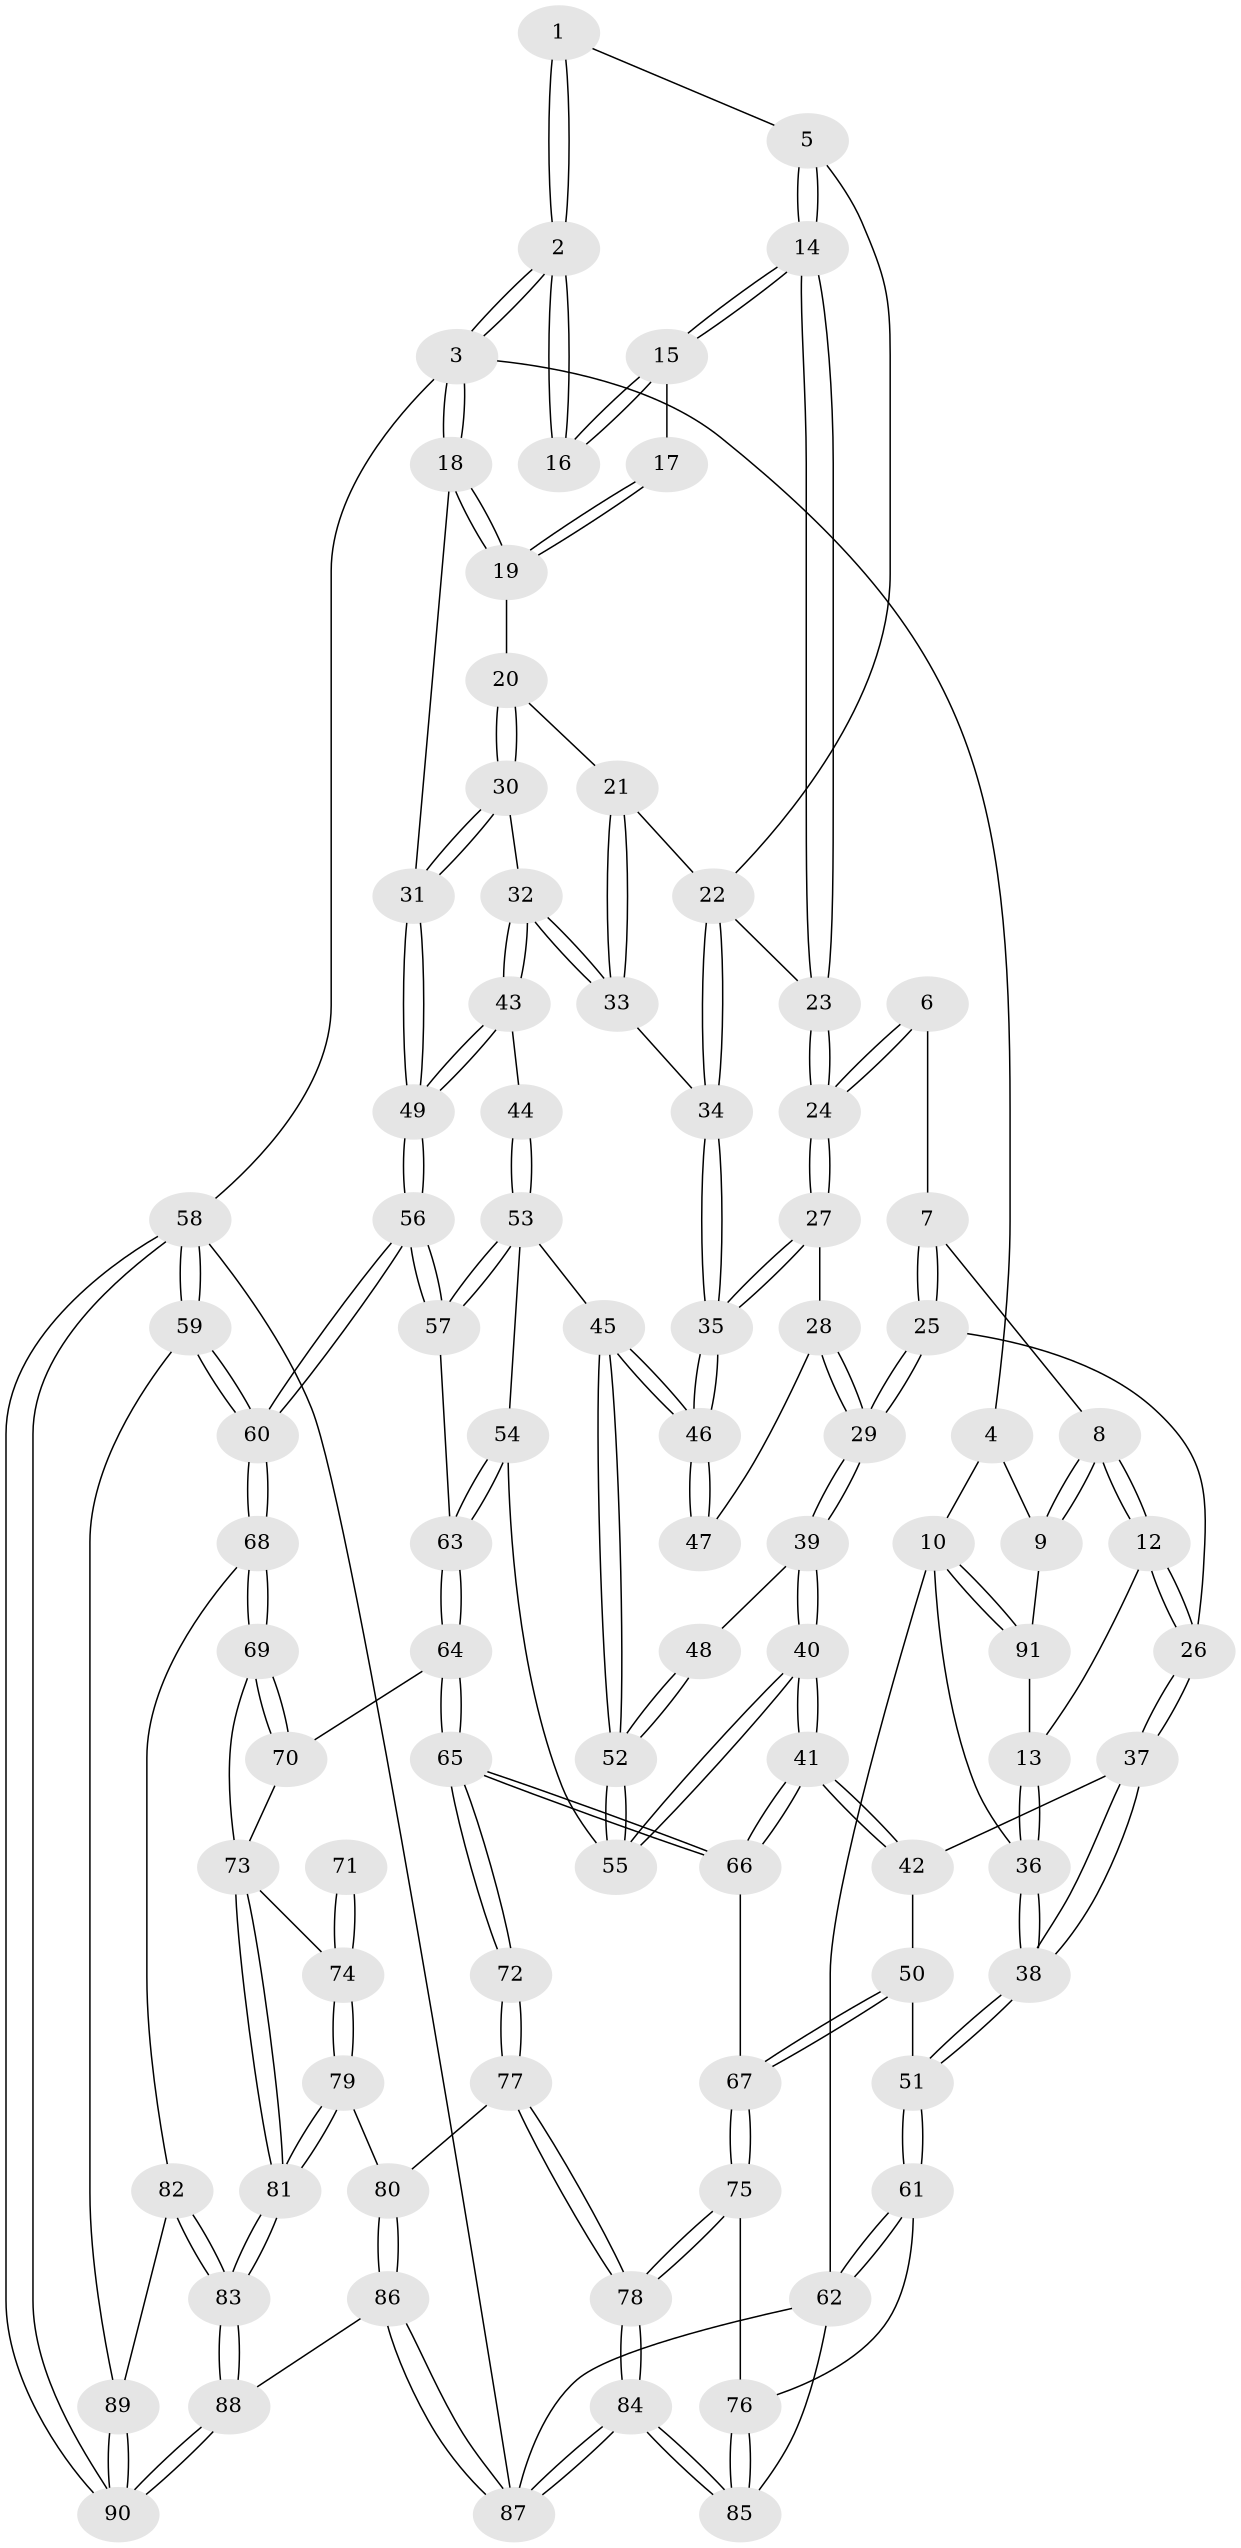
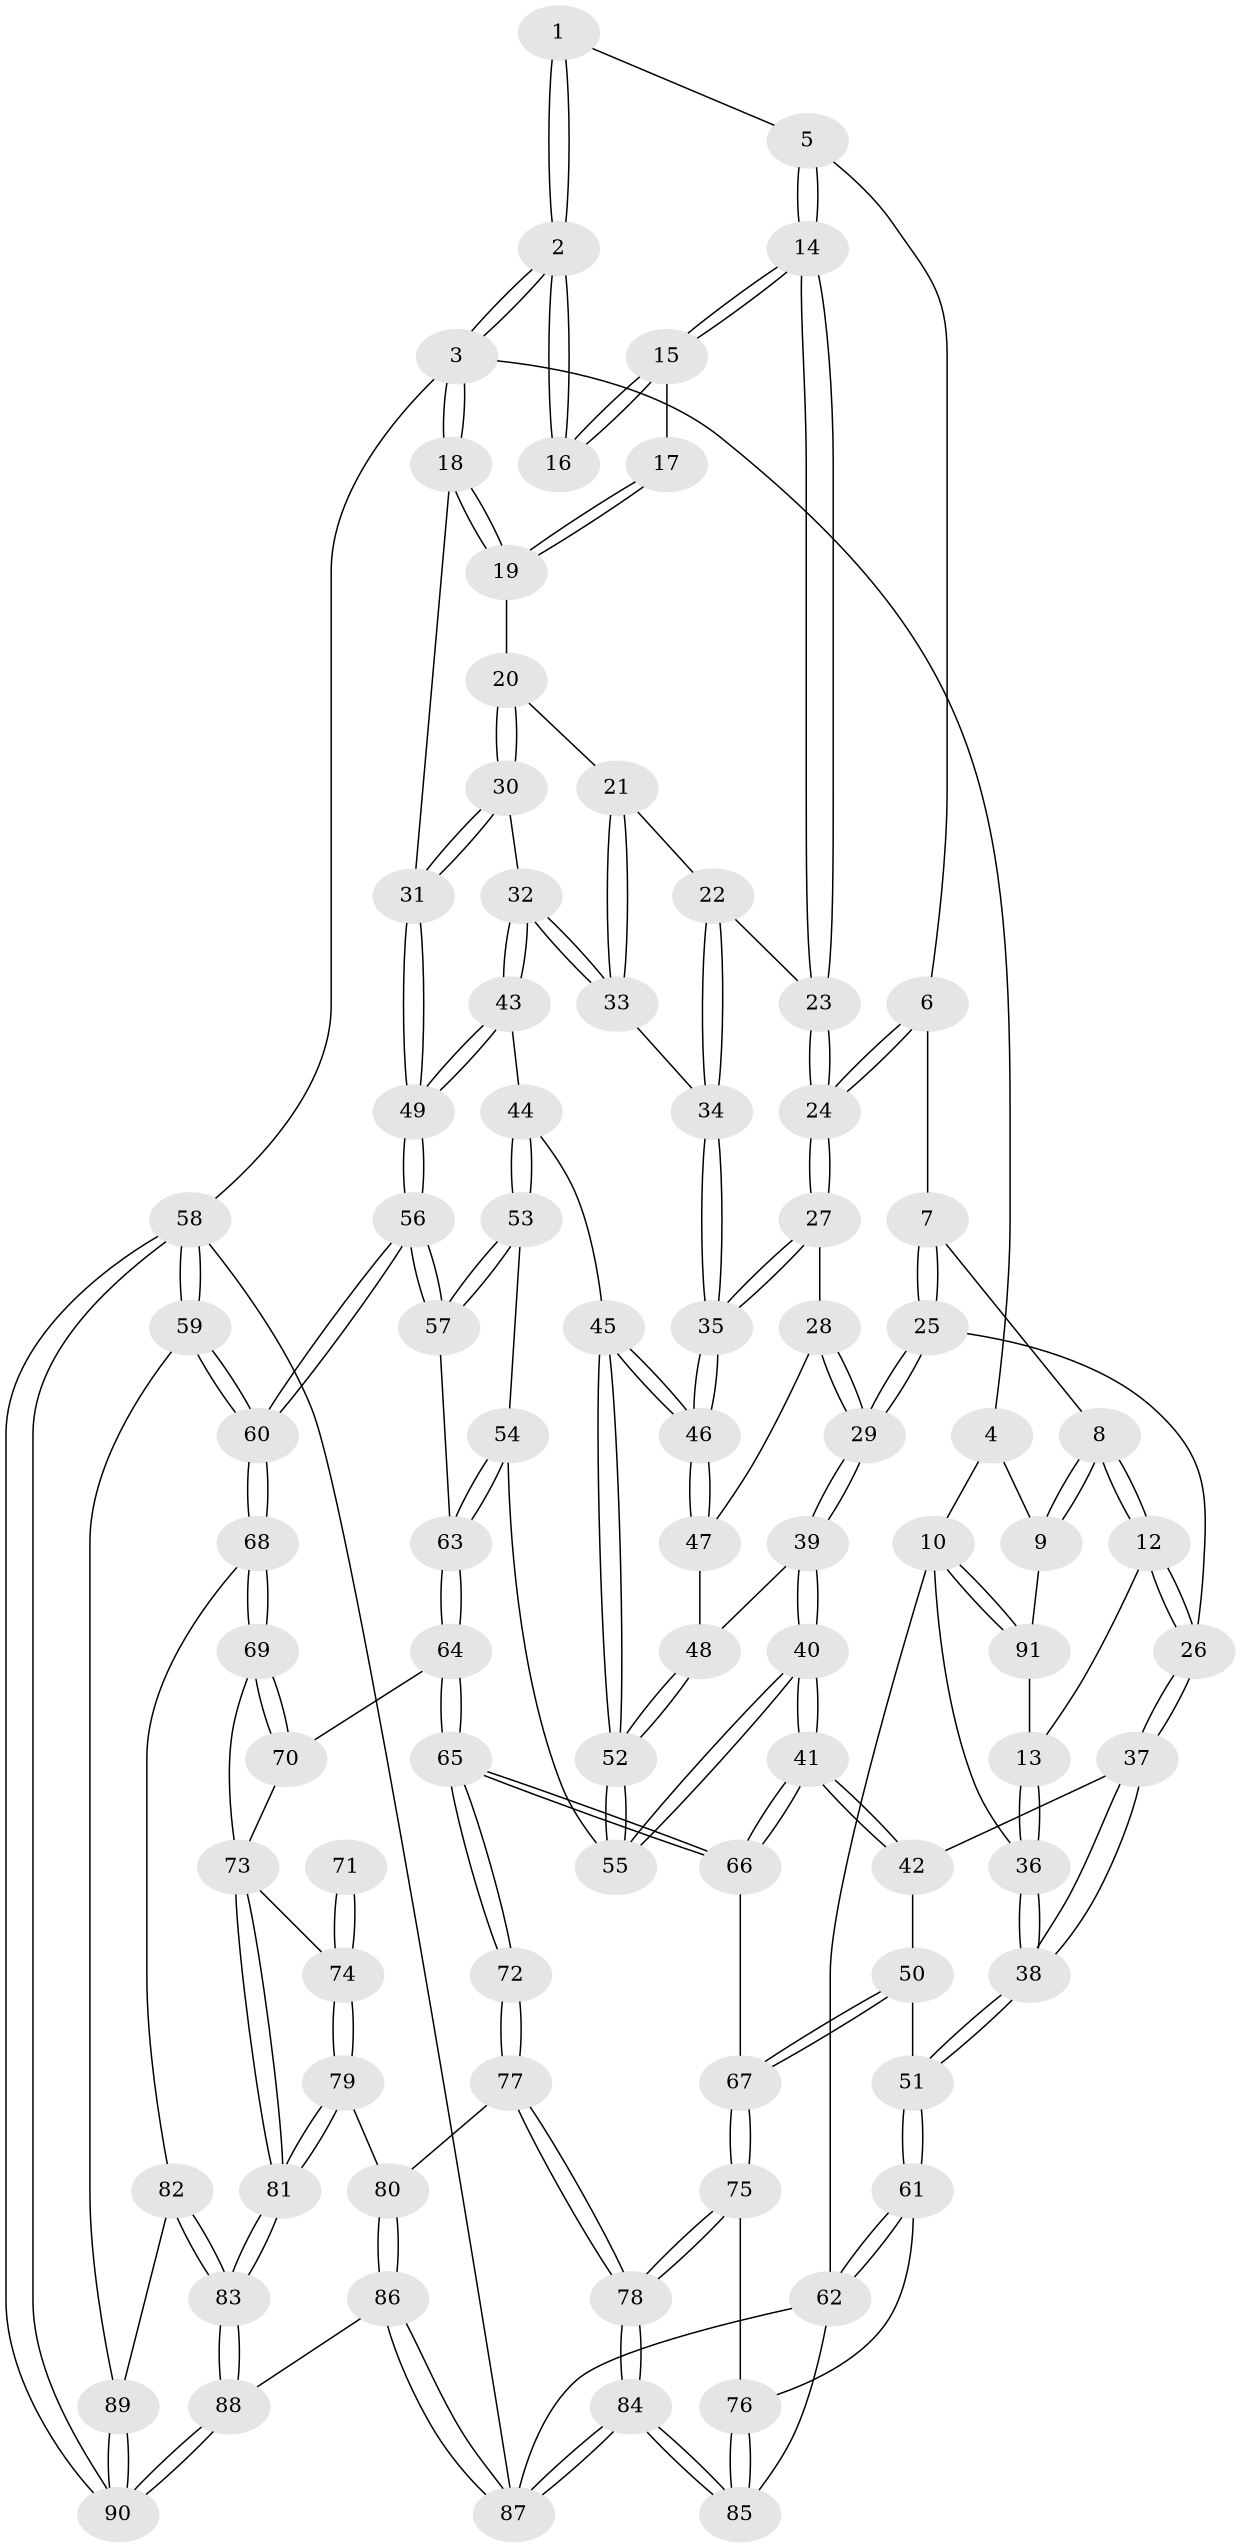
(890, 534) -> (947, 551)
(563, 1274) -> (583, 1214)
none -> (700, 1598)
